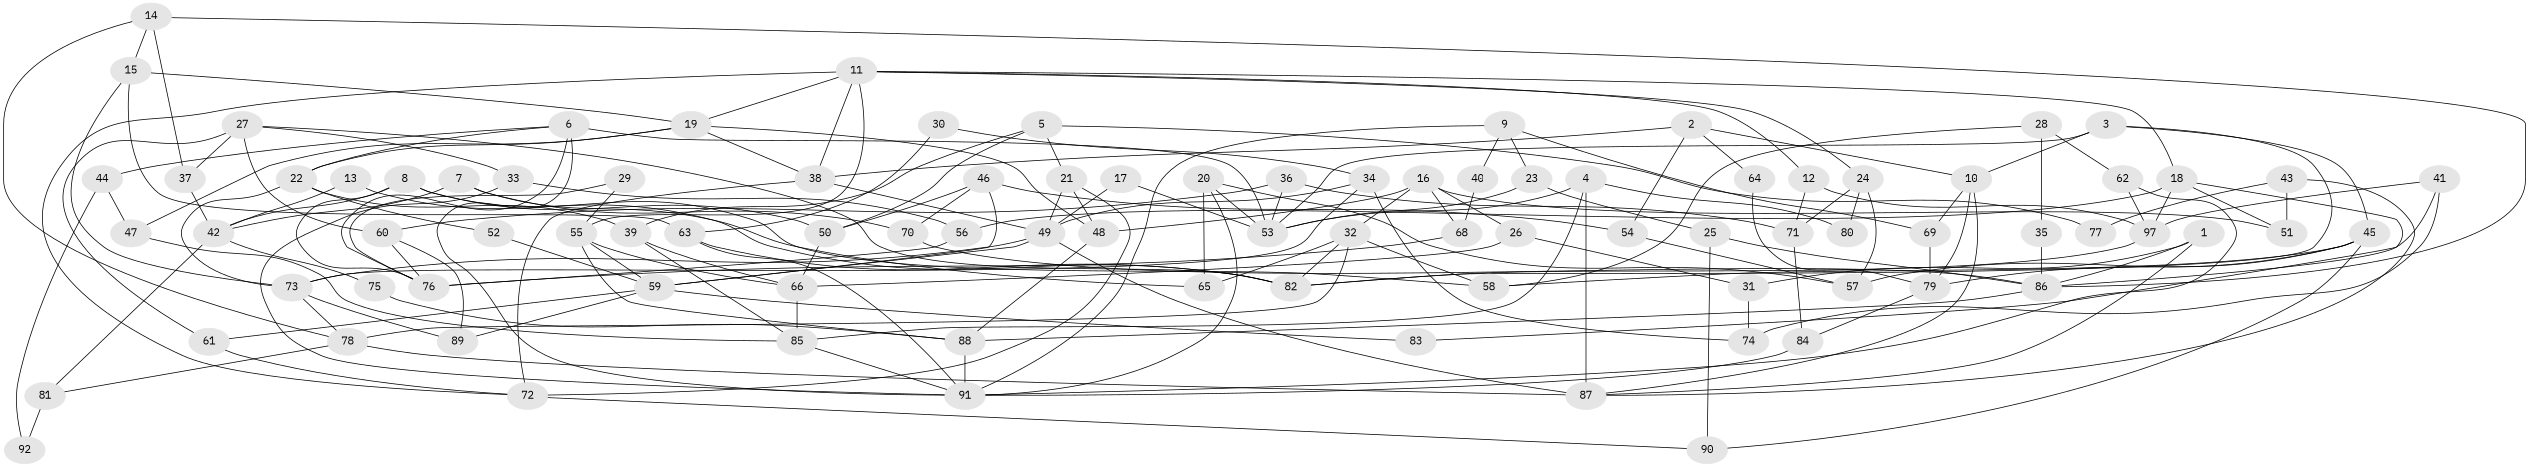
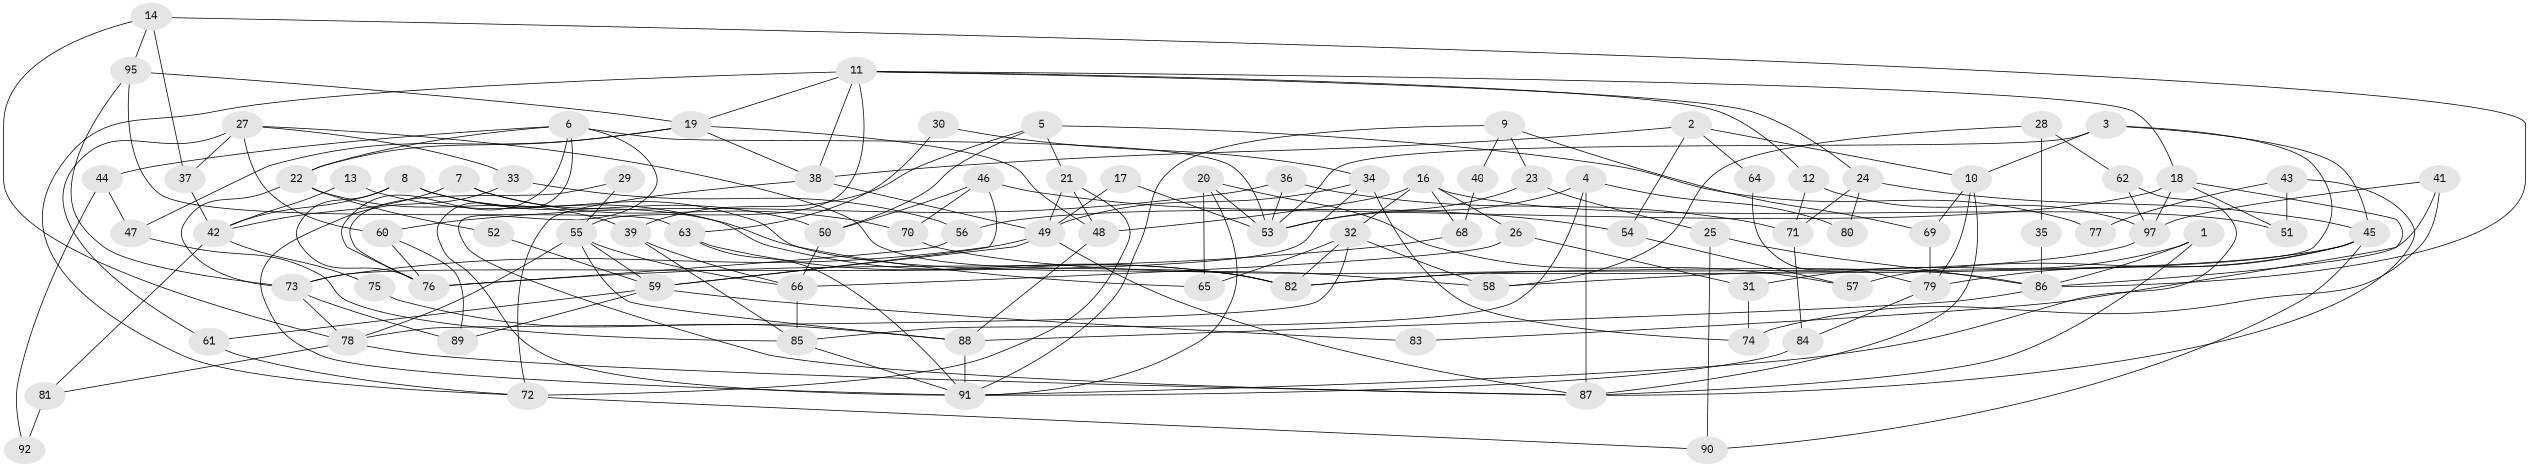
(131, 71) -> (131, 71)
(1876, 235) -> (2117, 204)
none -> (472, 294)
none -> (841, 365)
